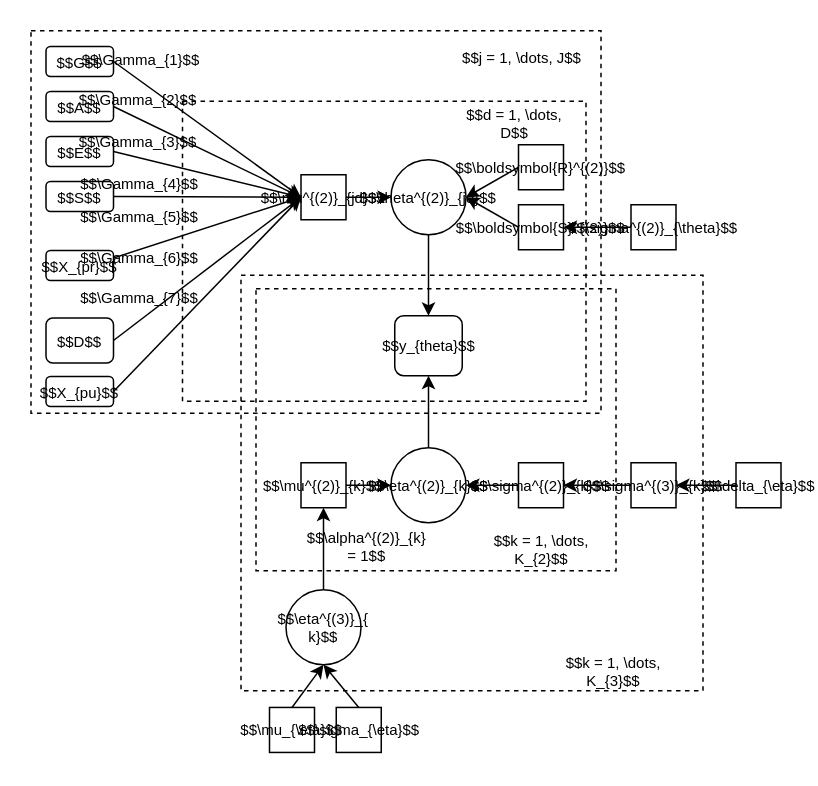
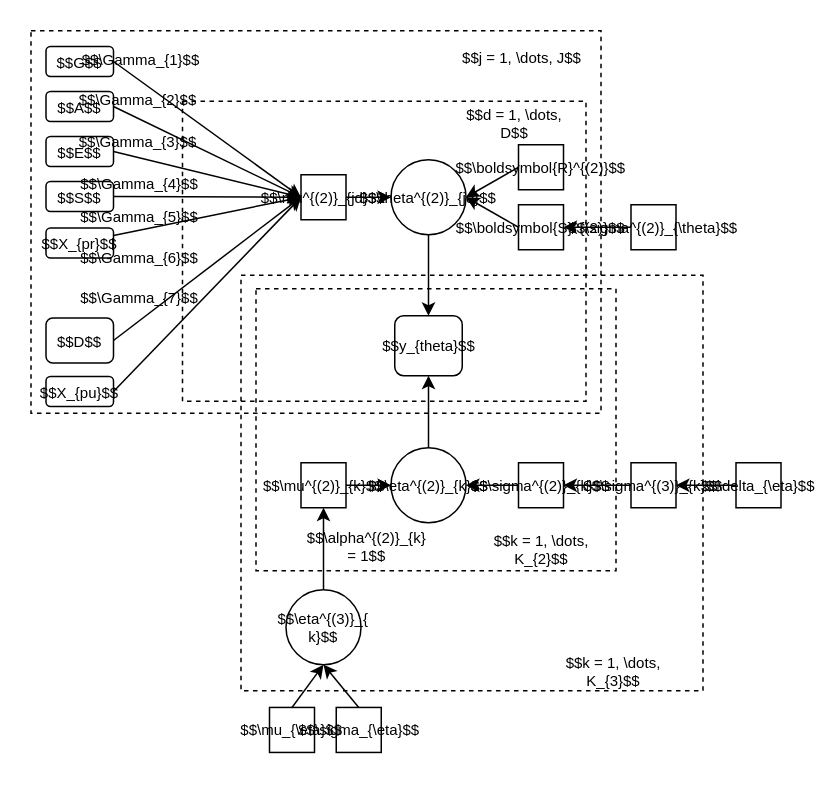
(80, 266) -> (80, 243)
